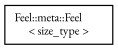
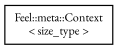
(59, 25) -> (59, 25)
